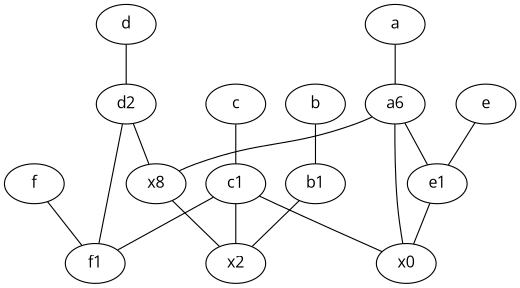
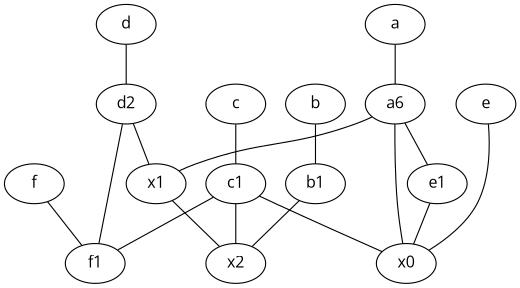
(462, 144) -> (480, 197)
(156, 184) -> (156, 184)
